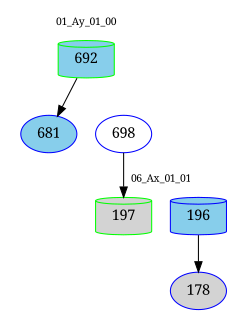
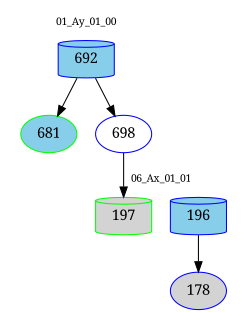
(86, 59) -> (86, 59)
none -> (103, 93)
(49, 134) -> (49, 134)
